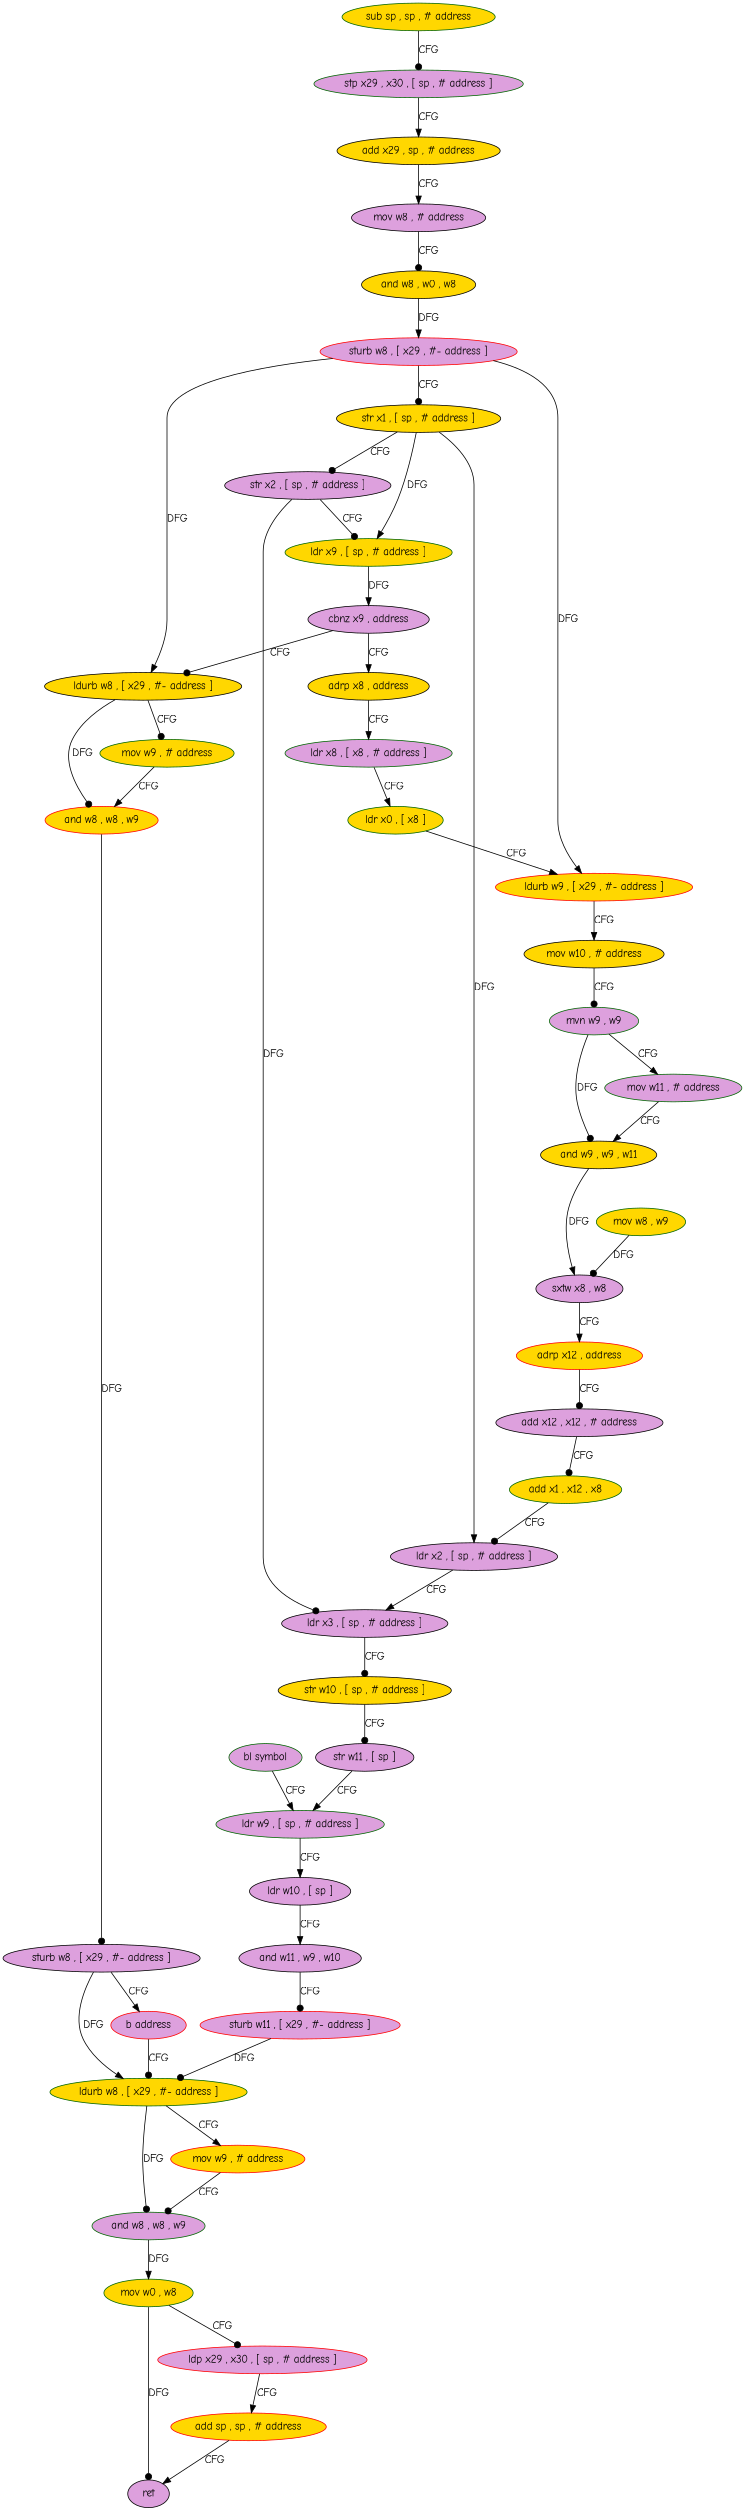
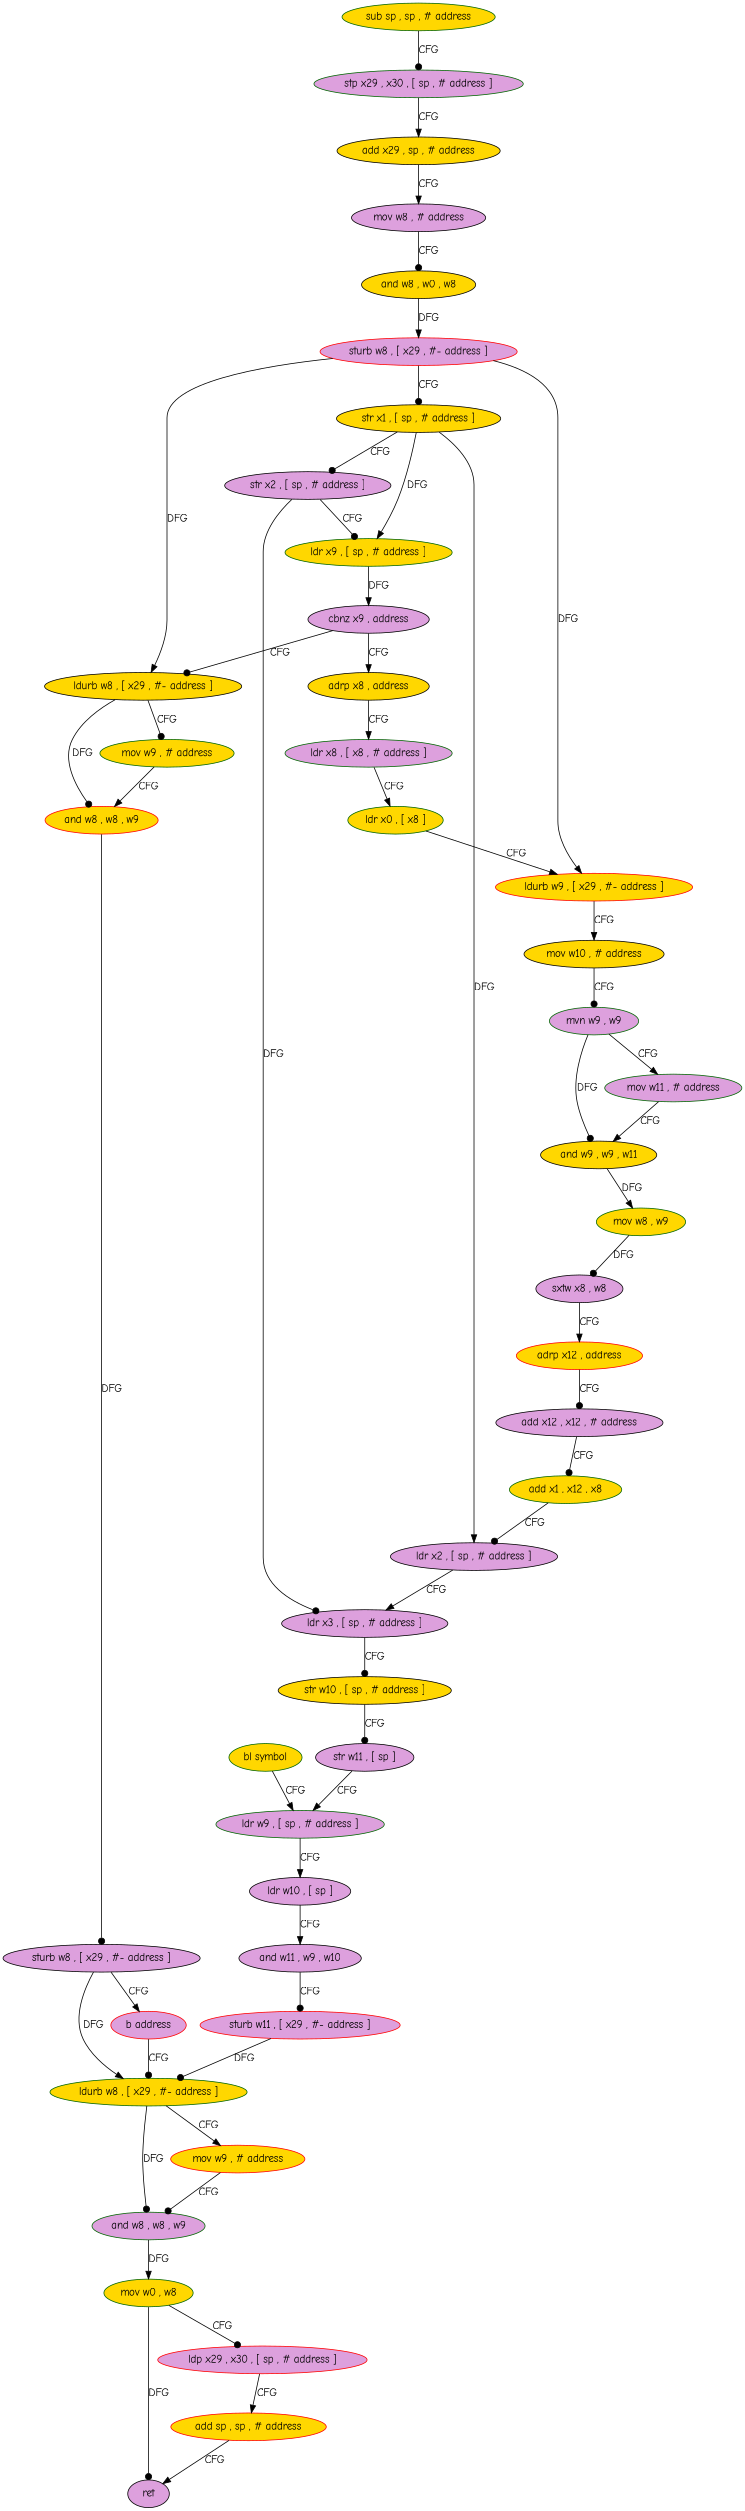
(567, 1216) -> (618, 1185)
(265, 1757) -> (265, 1757)
